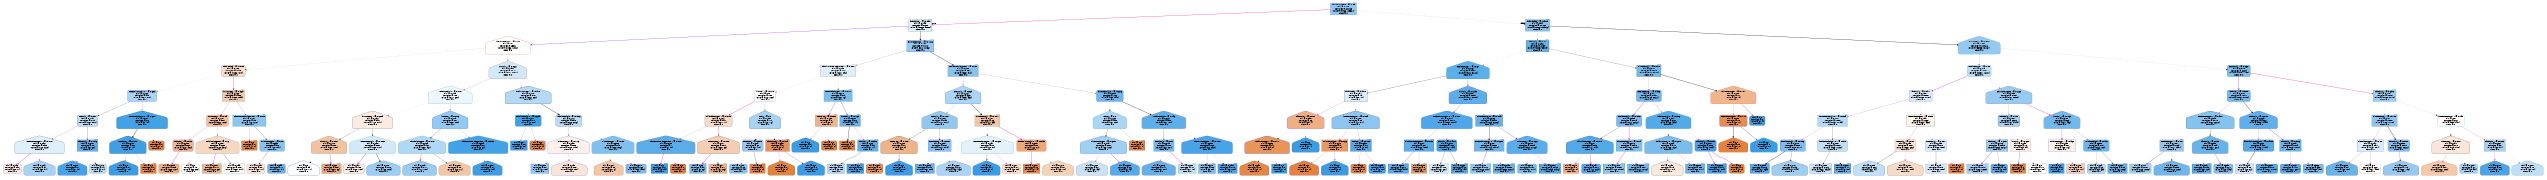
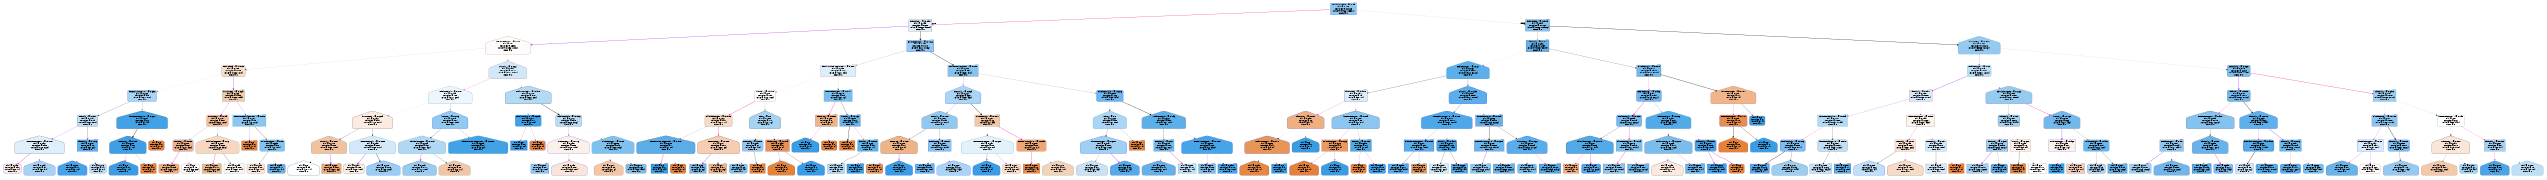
(488, 169) -> none
